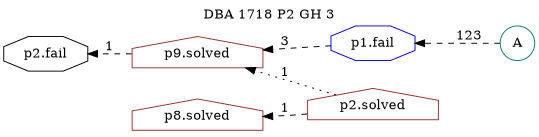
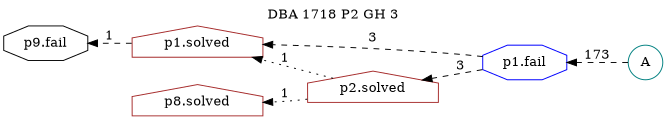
(469, 36) -> (597, 55)
(46, 54) -> (46, 43)
(198, 54) -> (198, 43)
none -> (457, 74)
(290, 115) -> (290, 101)
